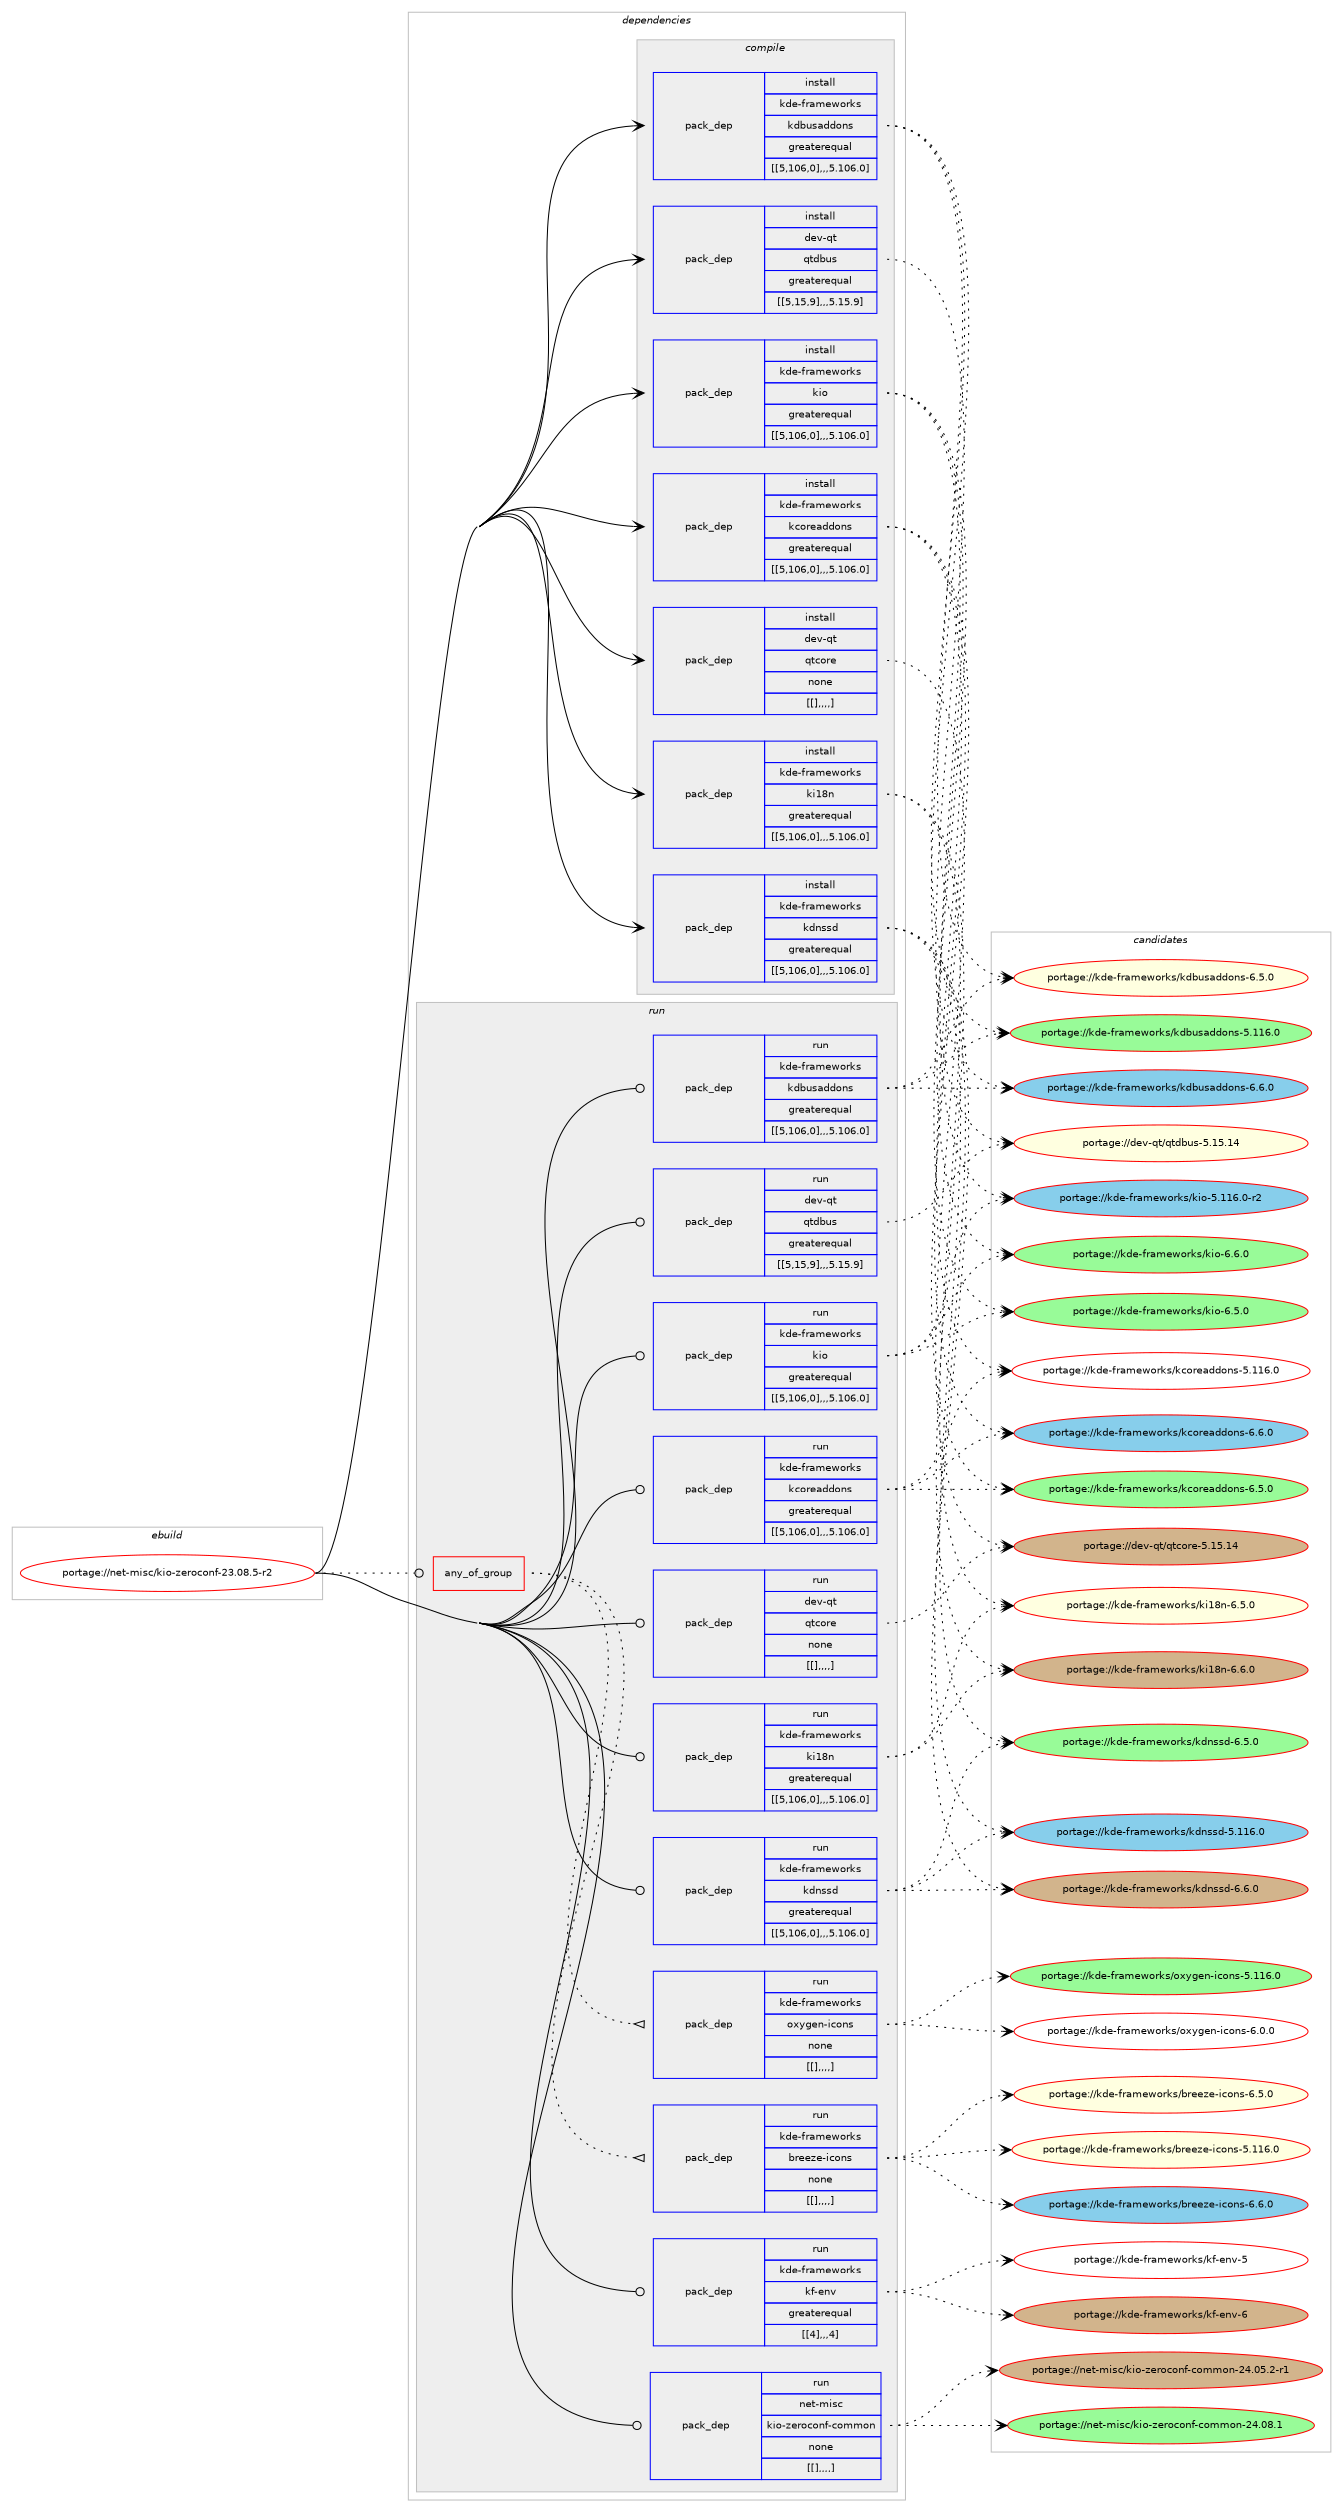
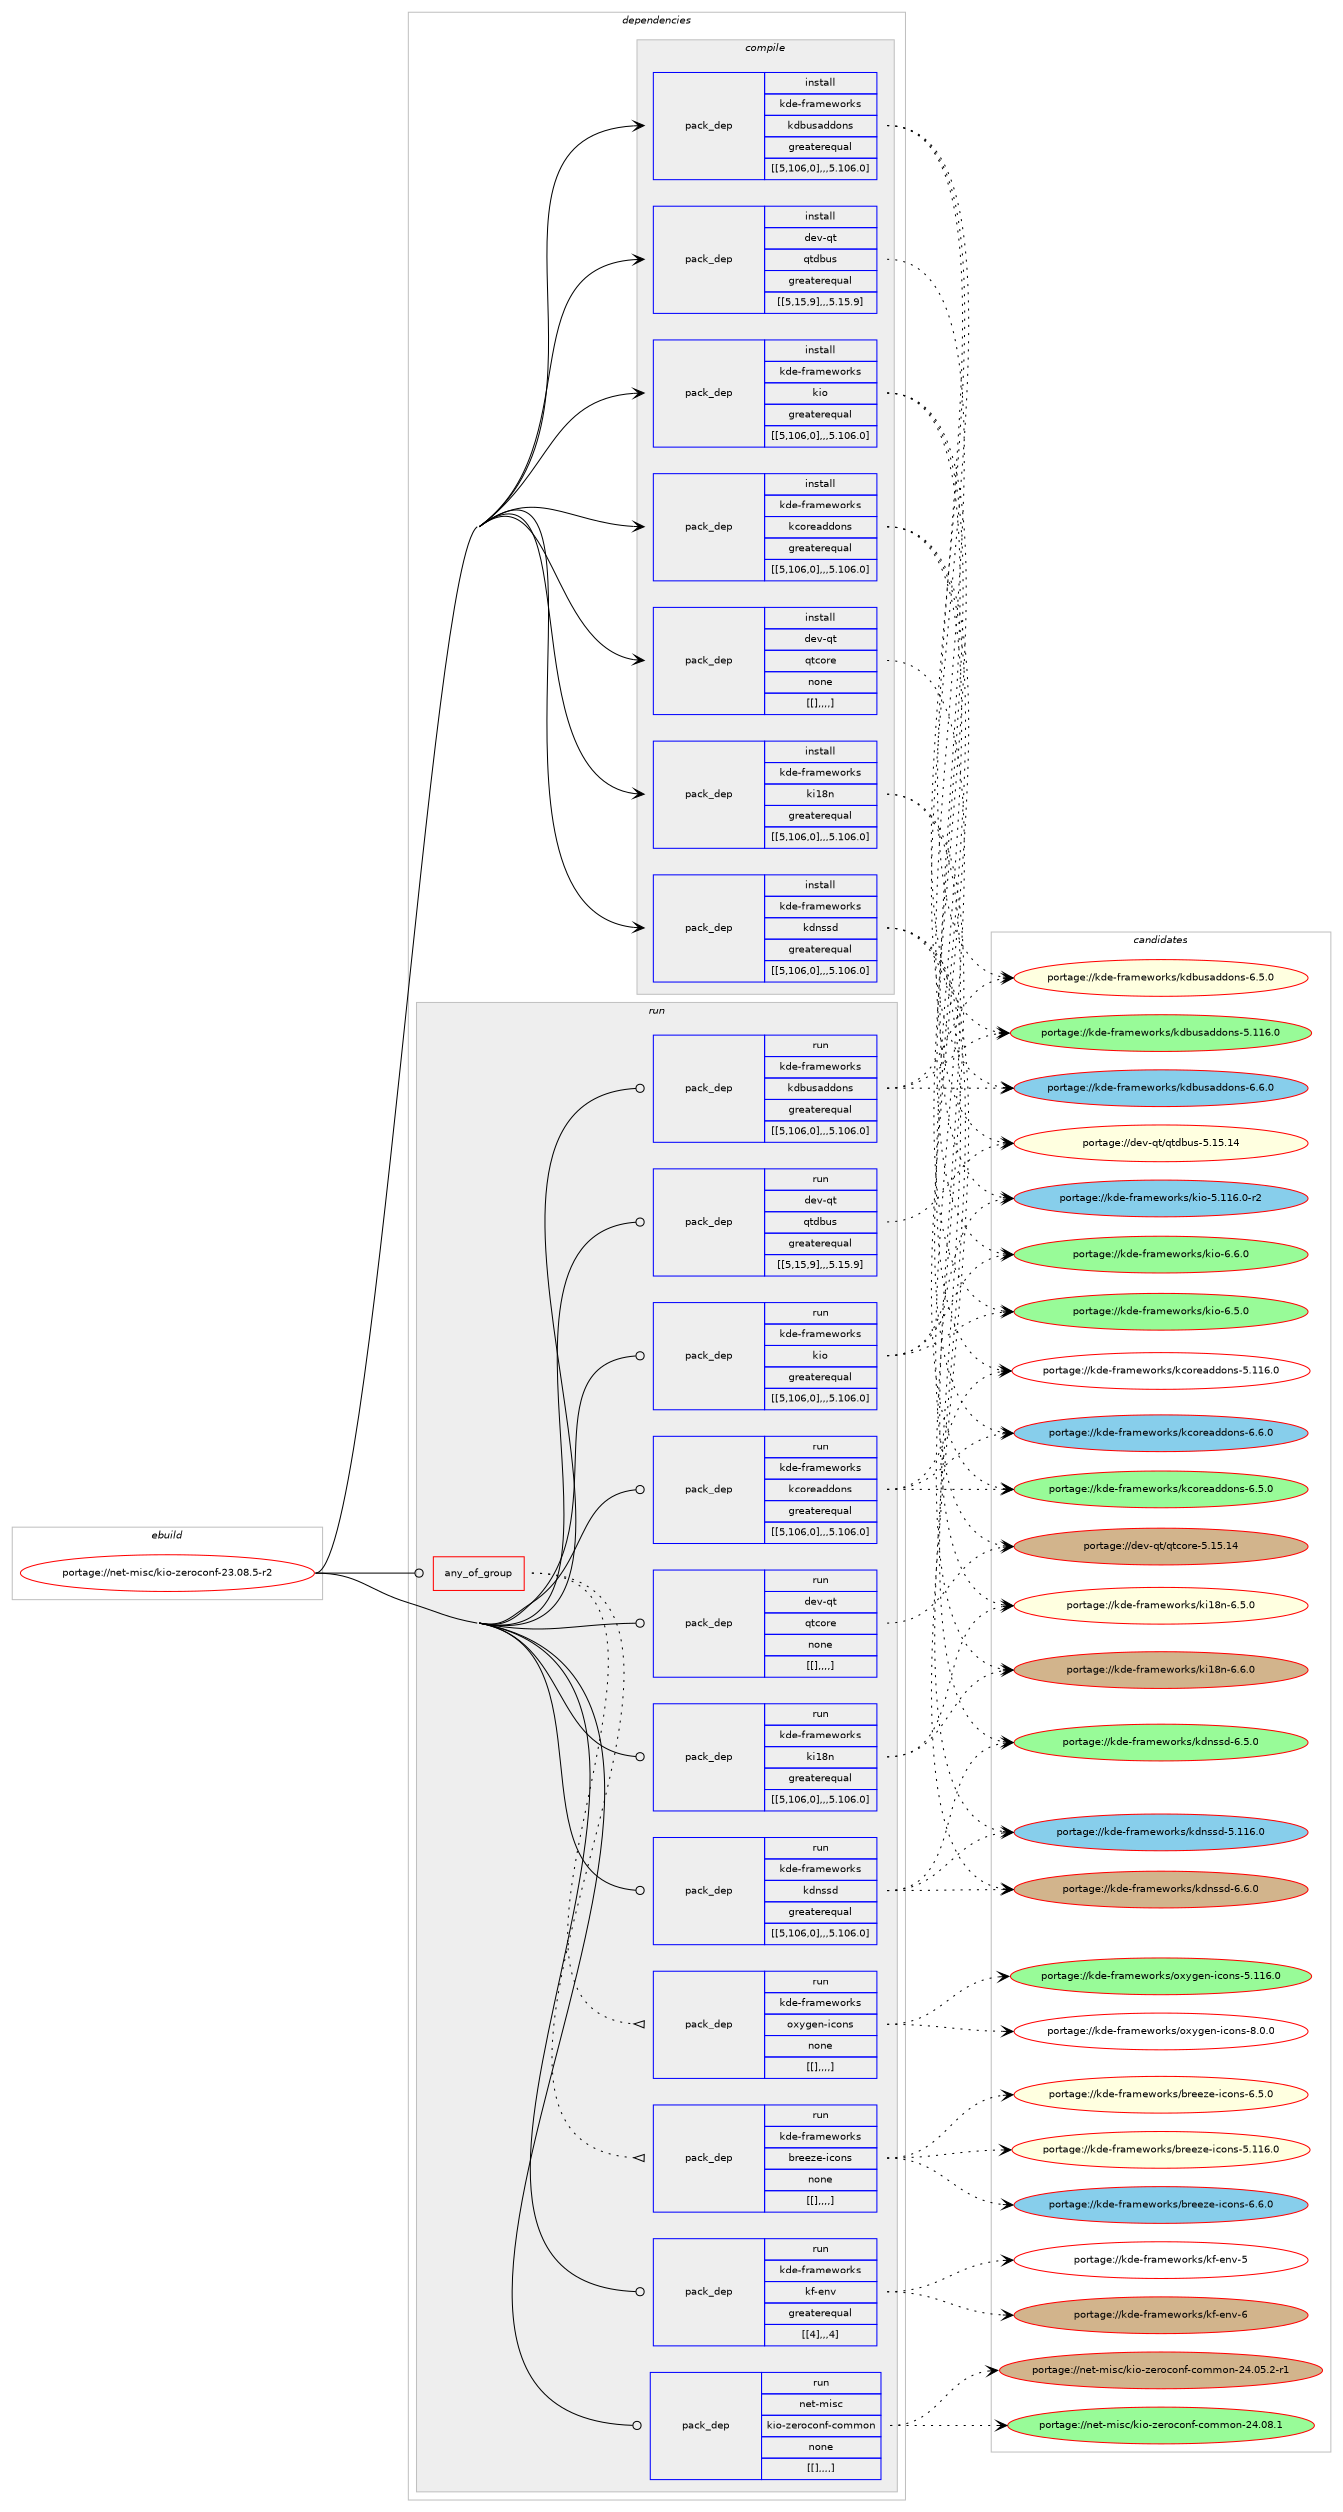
(365, 1573) -> (365, 1573)
(1161, 2031) -> (1161, 2031)
